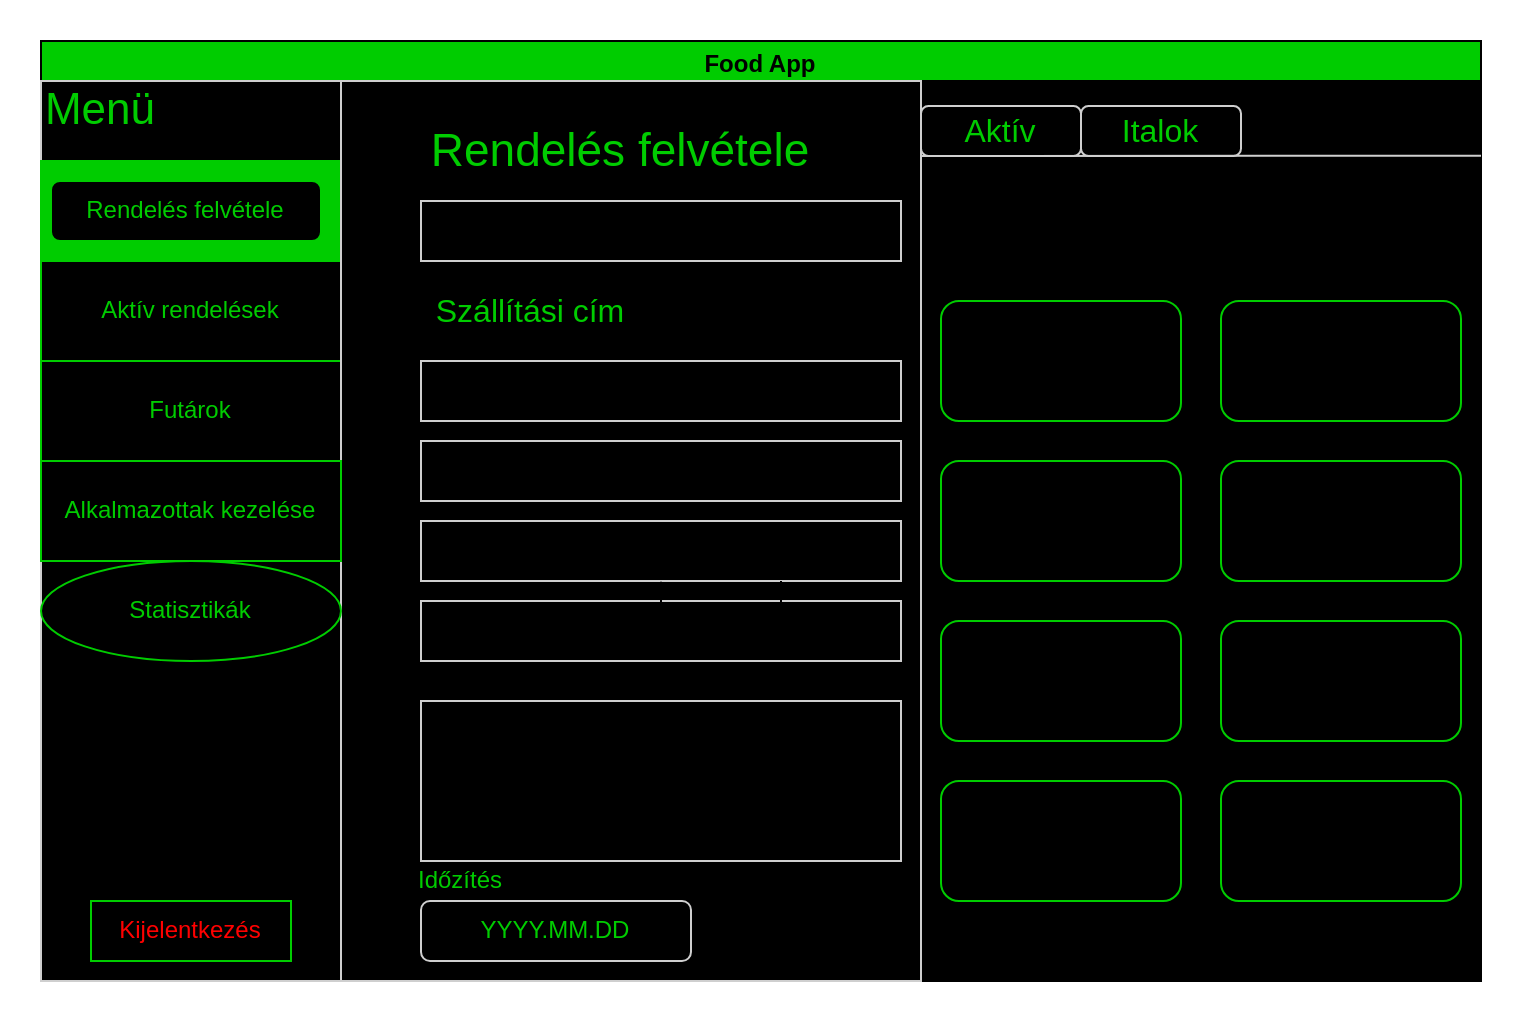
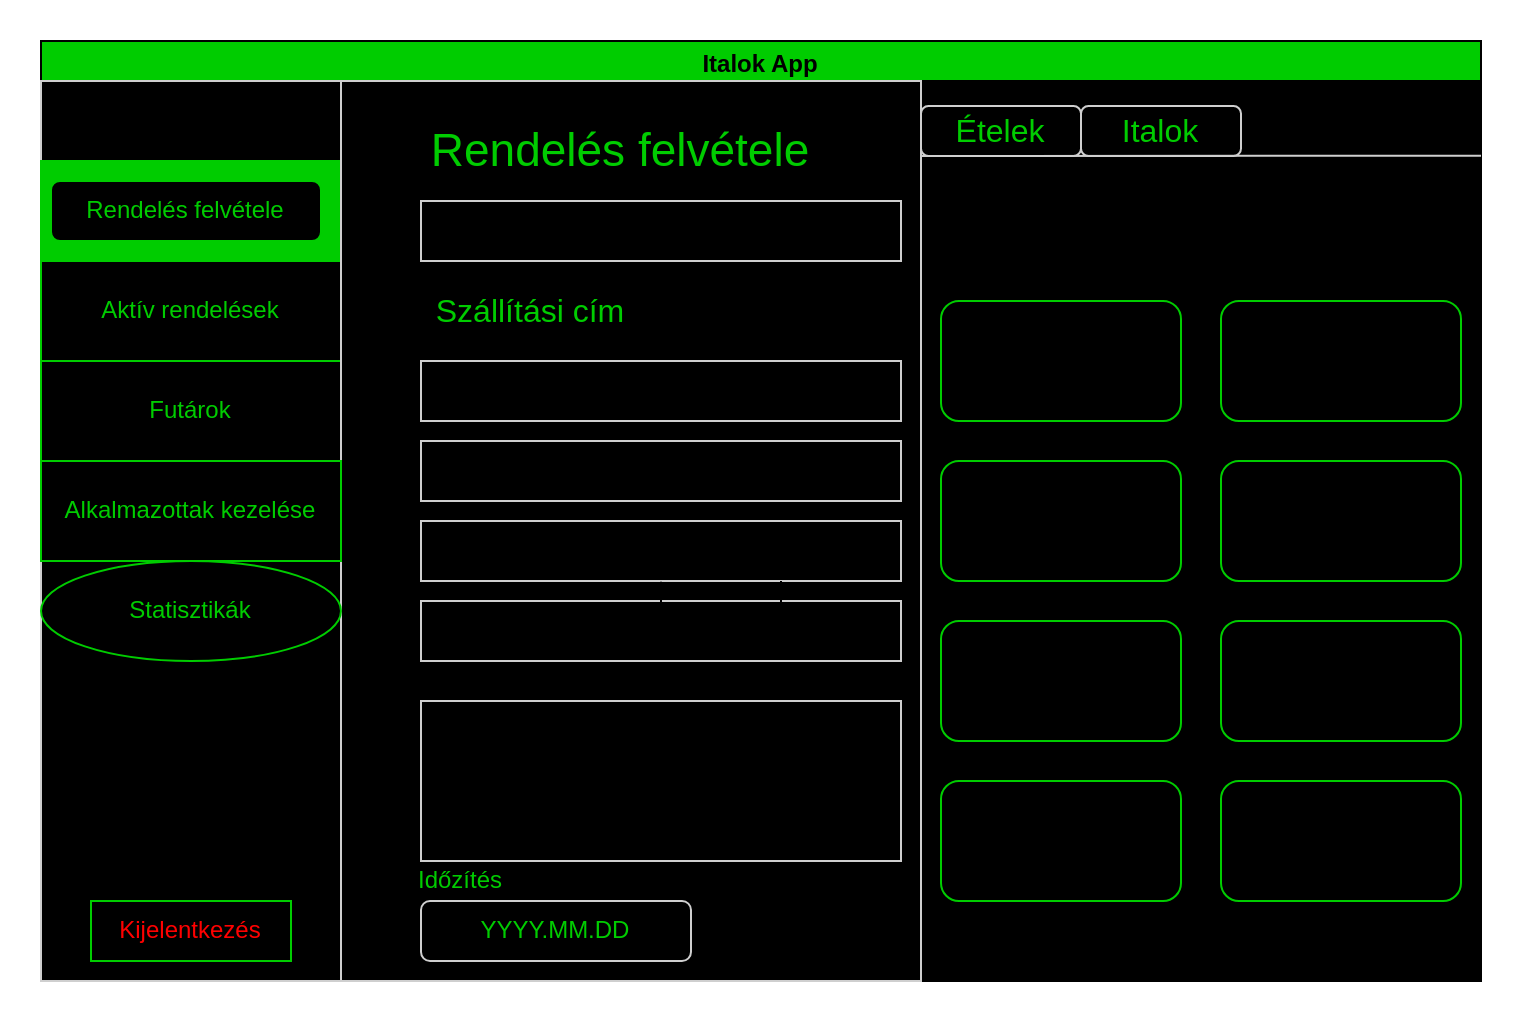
(761, 65) -> (761, 65)
(101, 111) -> none
(1001, 131) -> (1001, 131)
